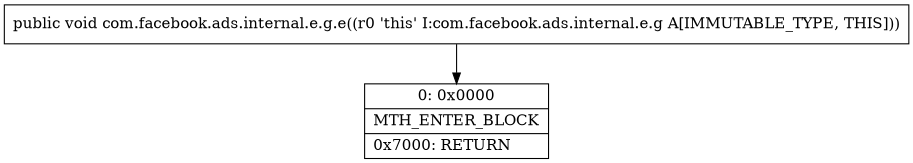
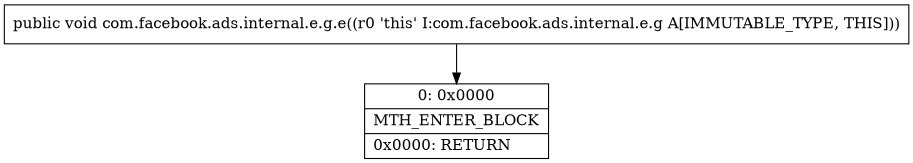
(450, 146) -> (450, 146)
